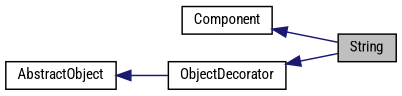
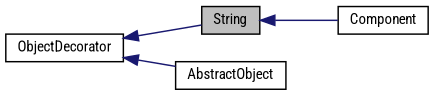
(312, 37) -> (307, 20)
(149, 75) -> (157, 63)
